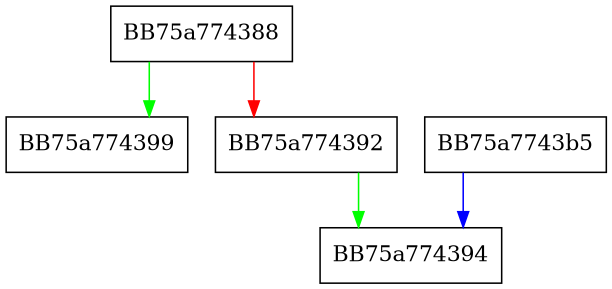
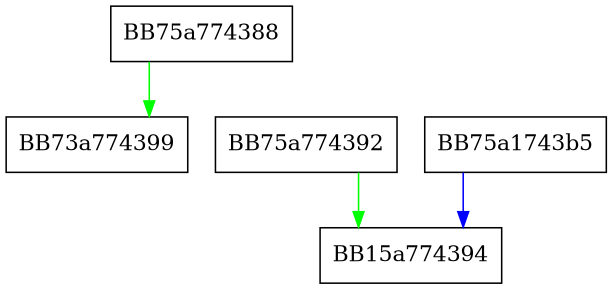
(254, 81) -> none
(97, 145) -> (97, 145)
(516, 145) -> (516, 145)
(411, 255) -> (411, 255)
